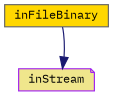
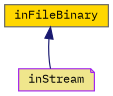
(64, 42) -> (49, 54)
